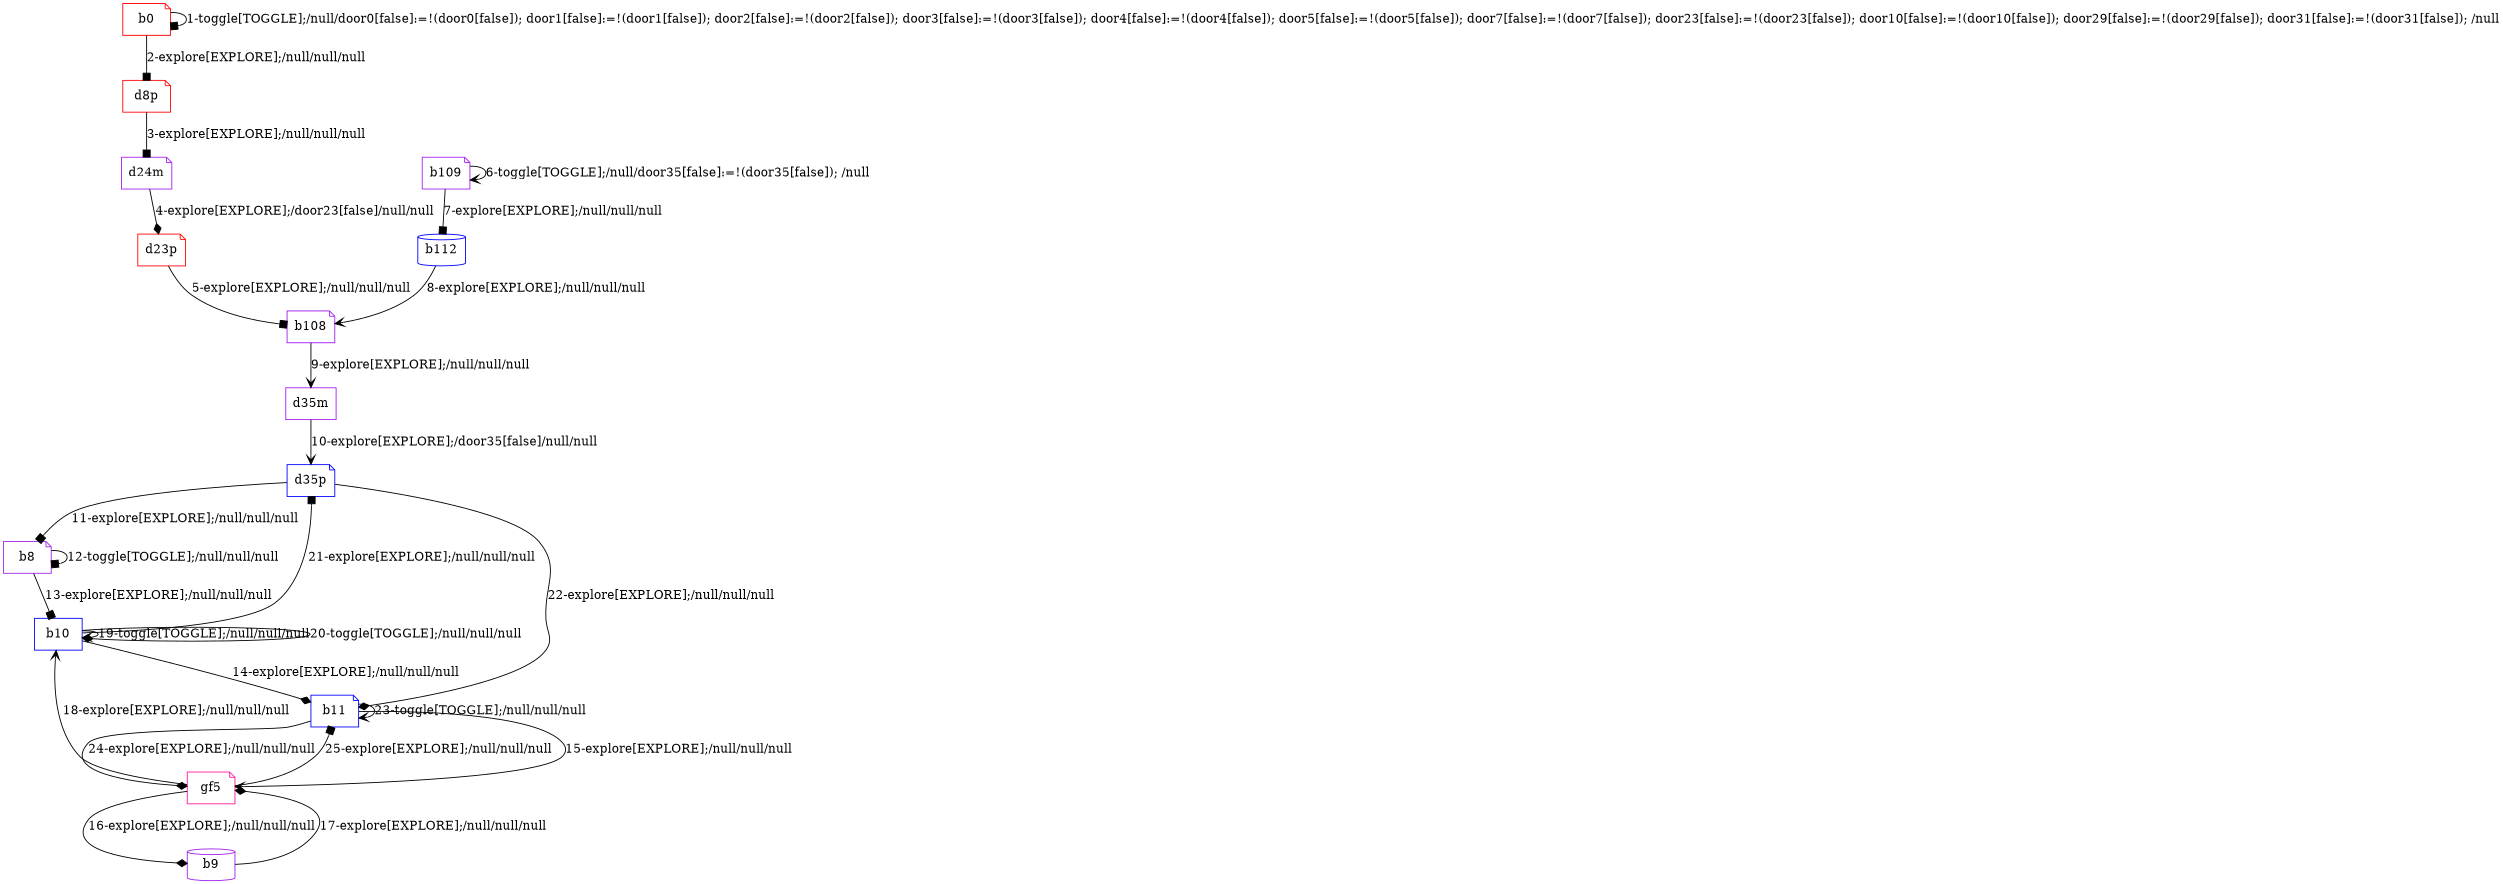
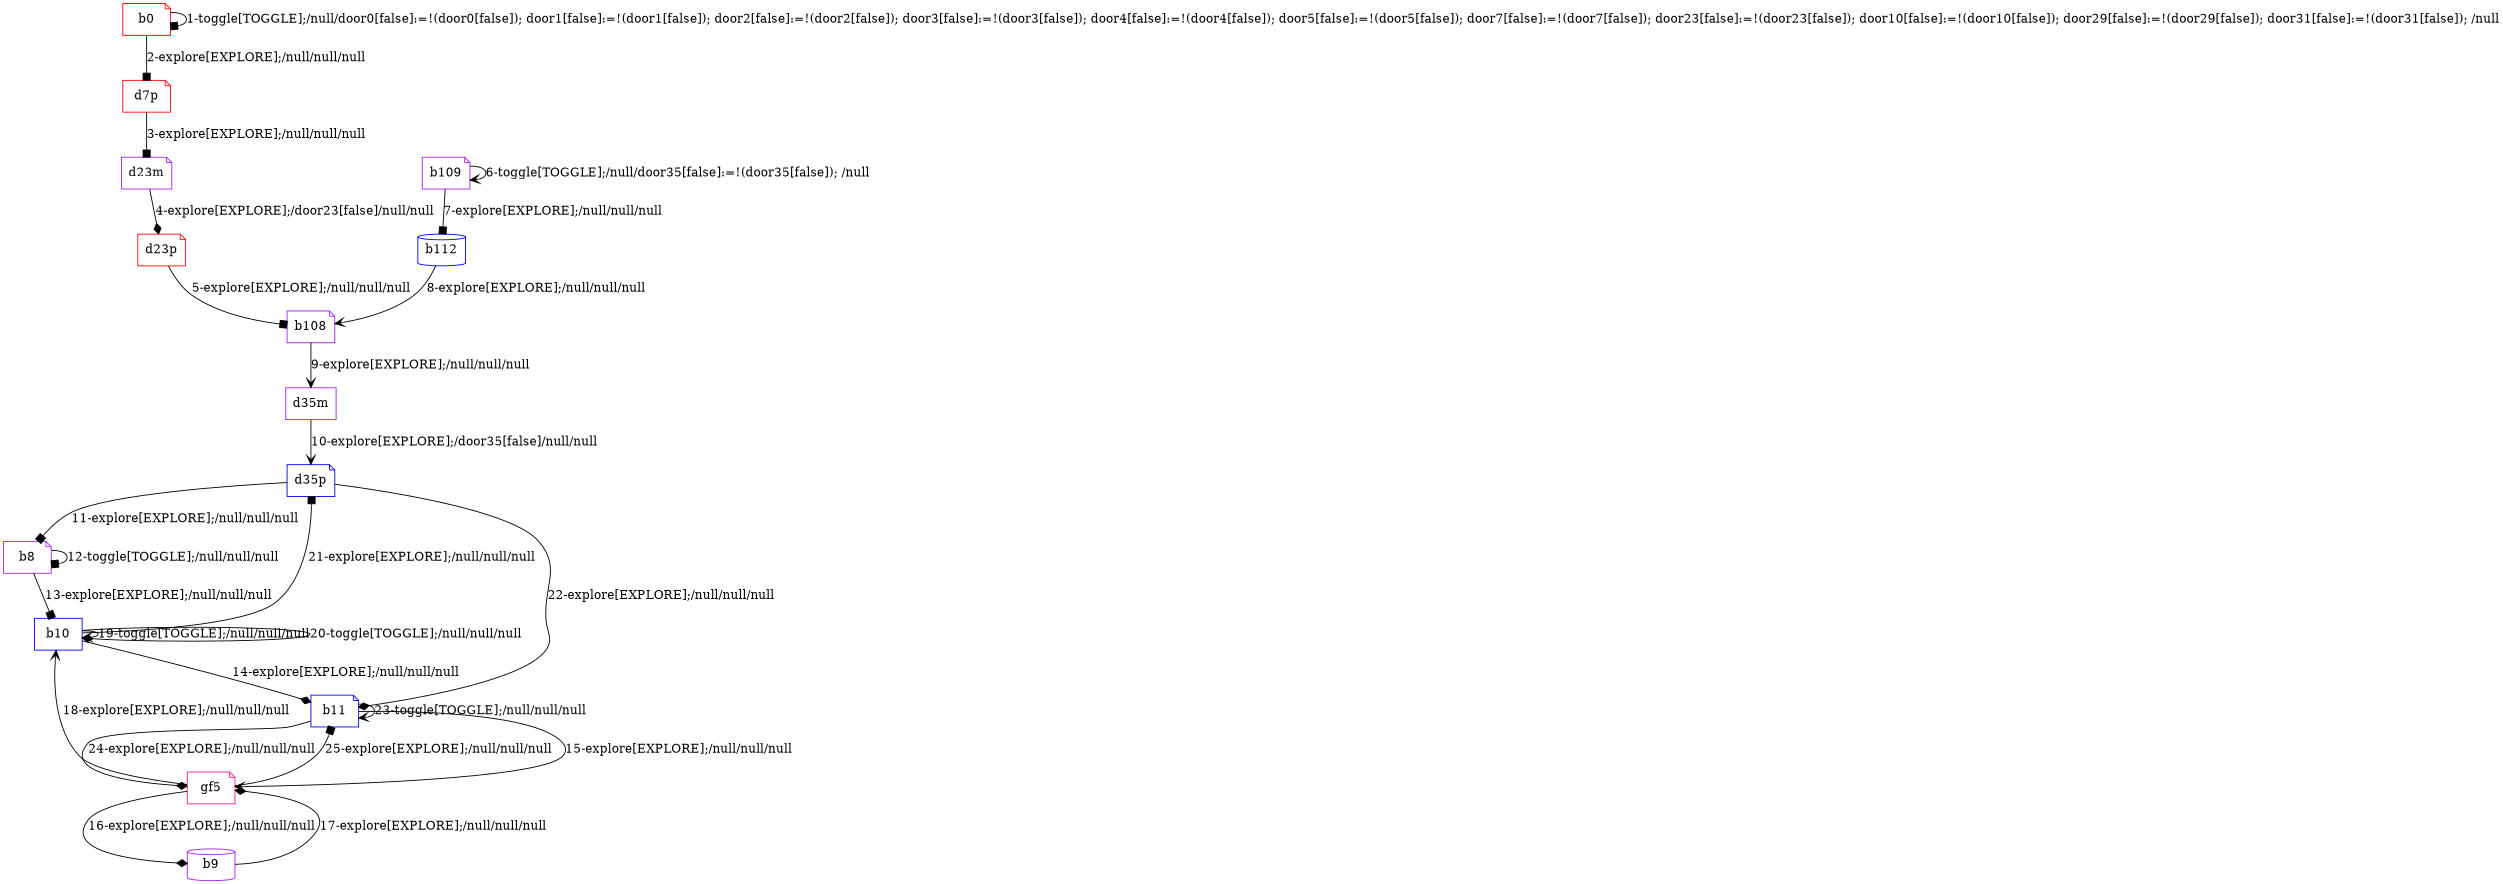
(147, 96) -> (147, 96)
(147, 173) -> (147, 173)
